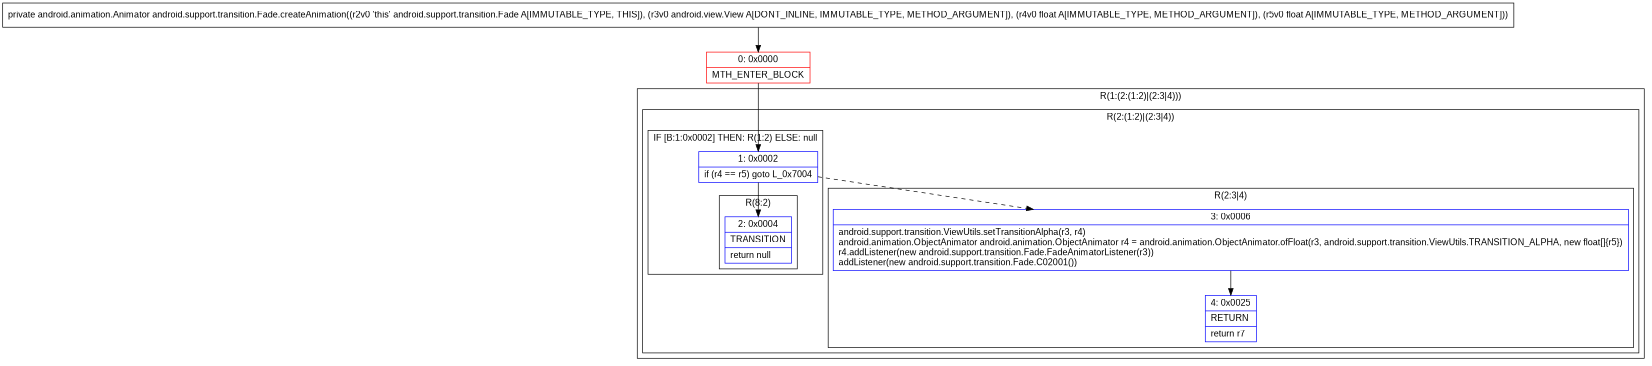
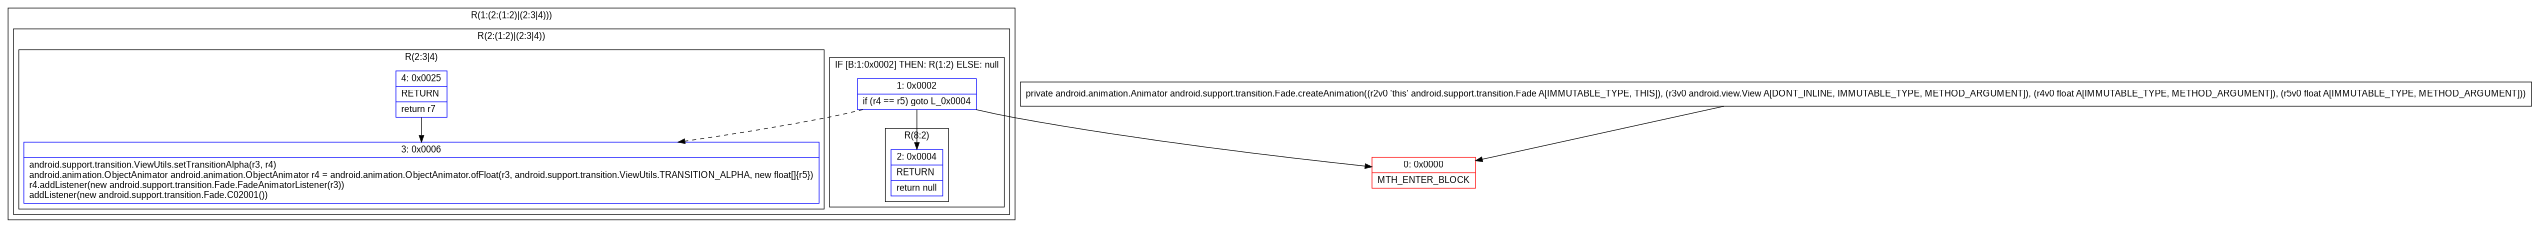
(758, 114) -> (1170, 142)
(758, 174) -> (917, 102)
(758, 240) -> (916, 172)
(1231, 280) -> (421, 126)
